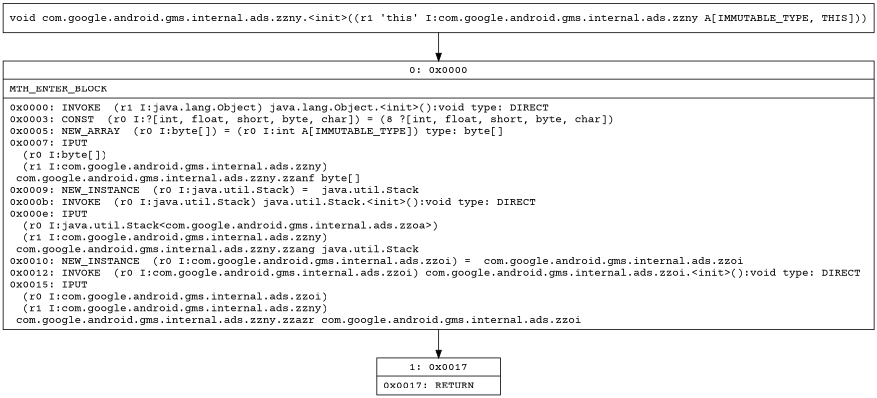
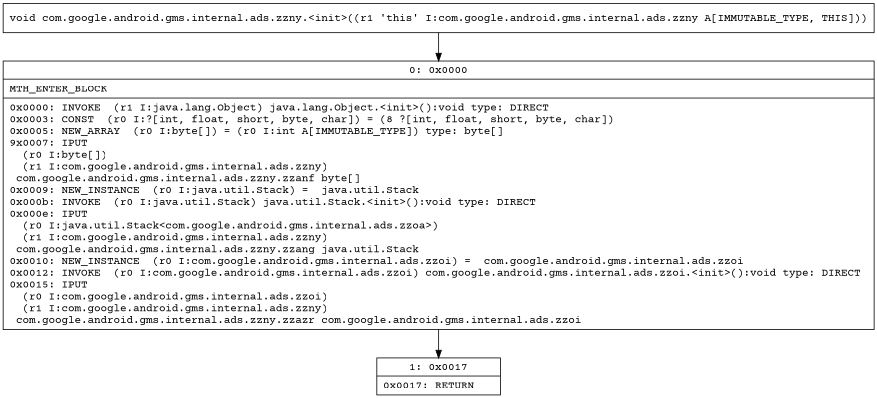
(55, 143) -> (55, 143)
